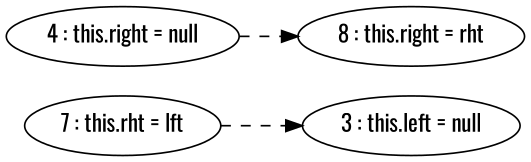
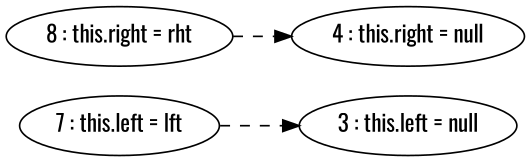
(260, 36) -> (254, 36)
(123, 126) -> (120, 126)
